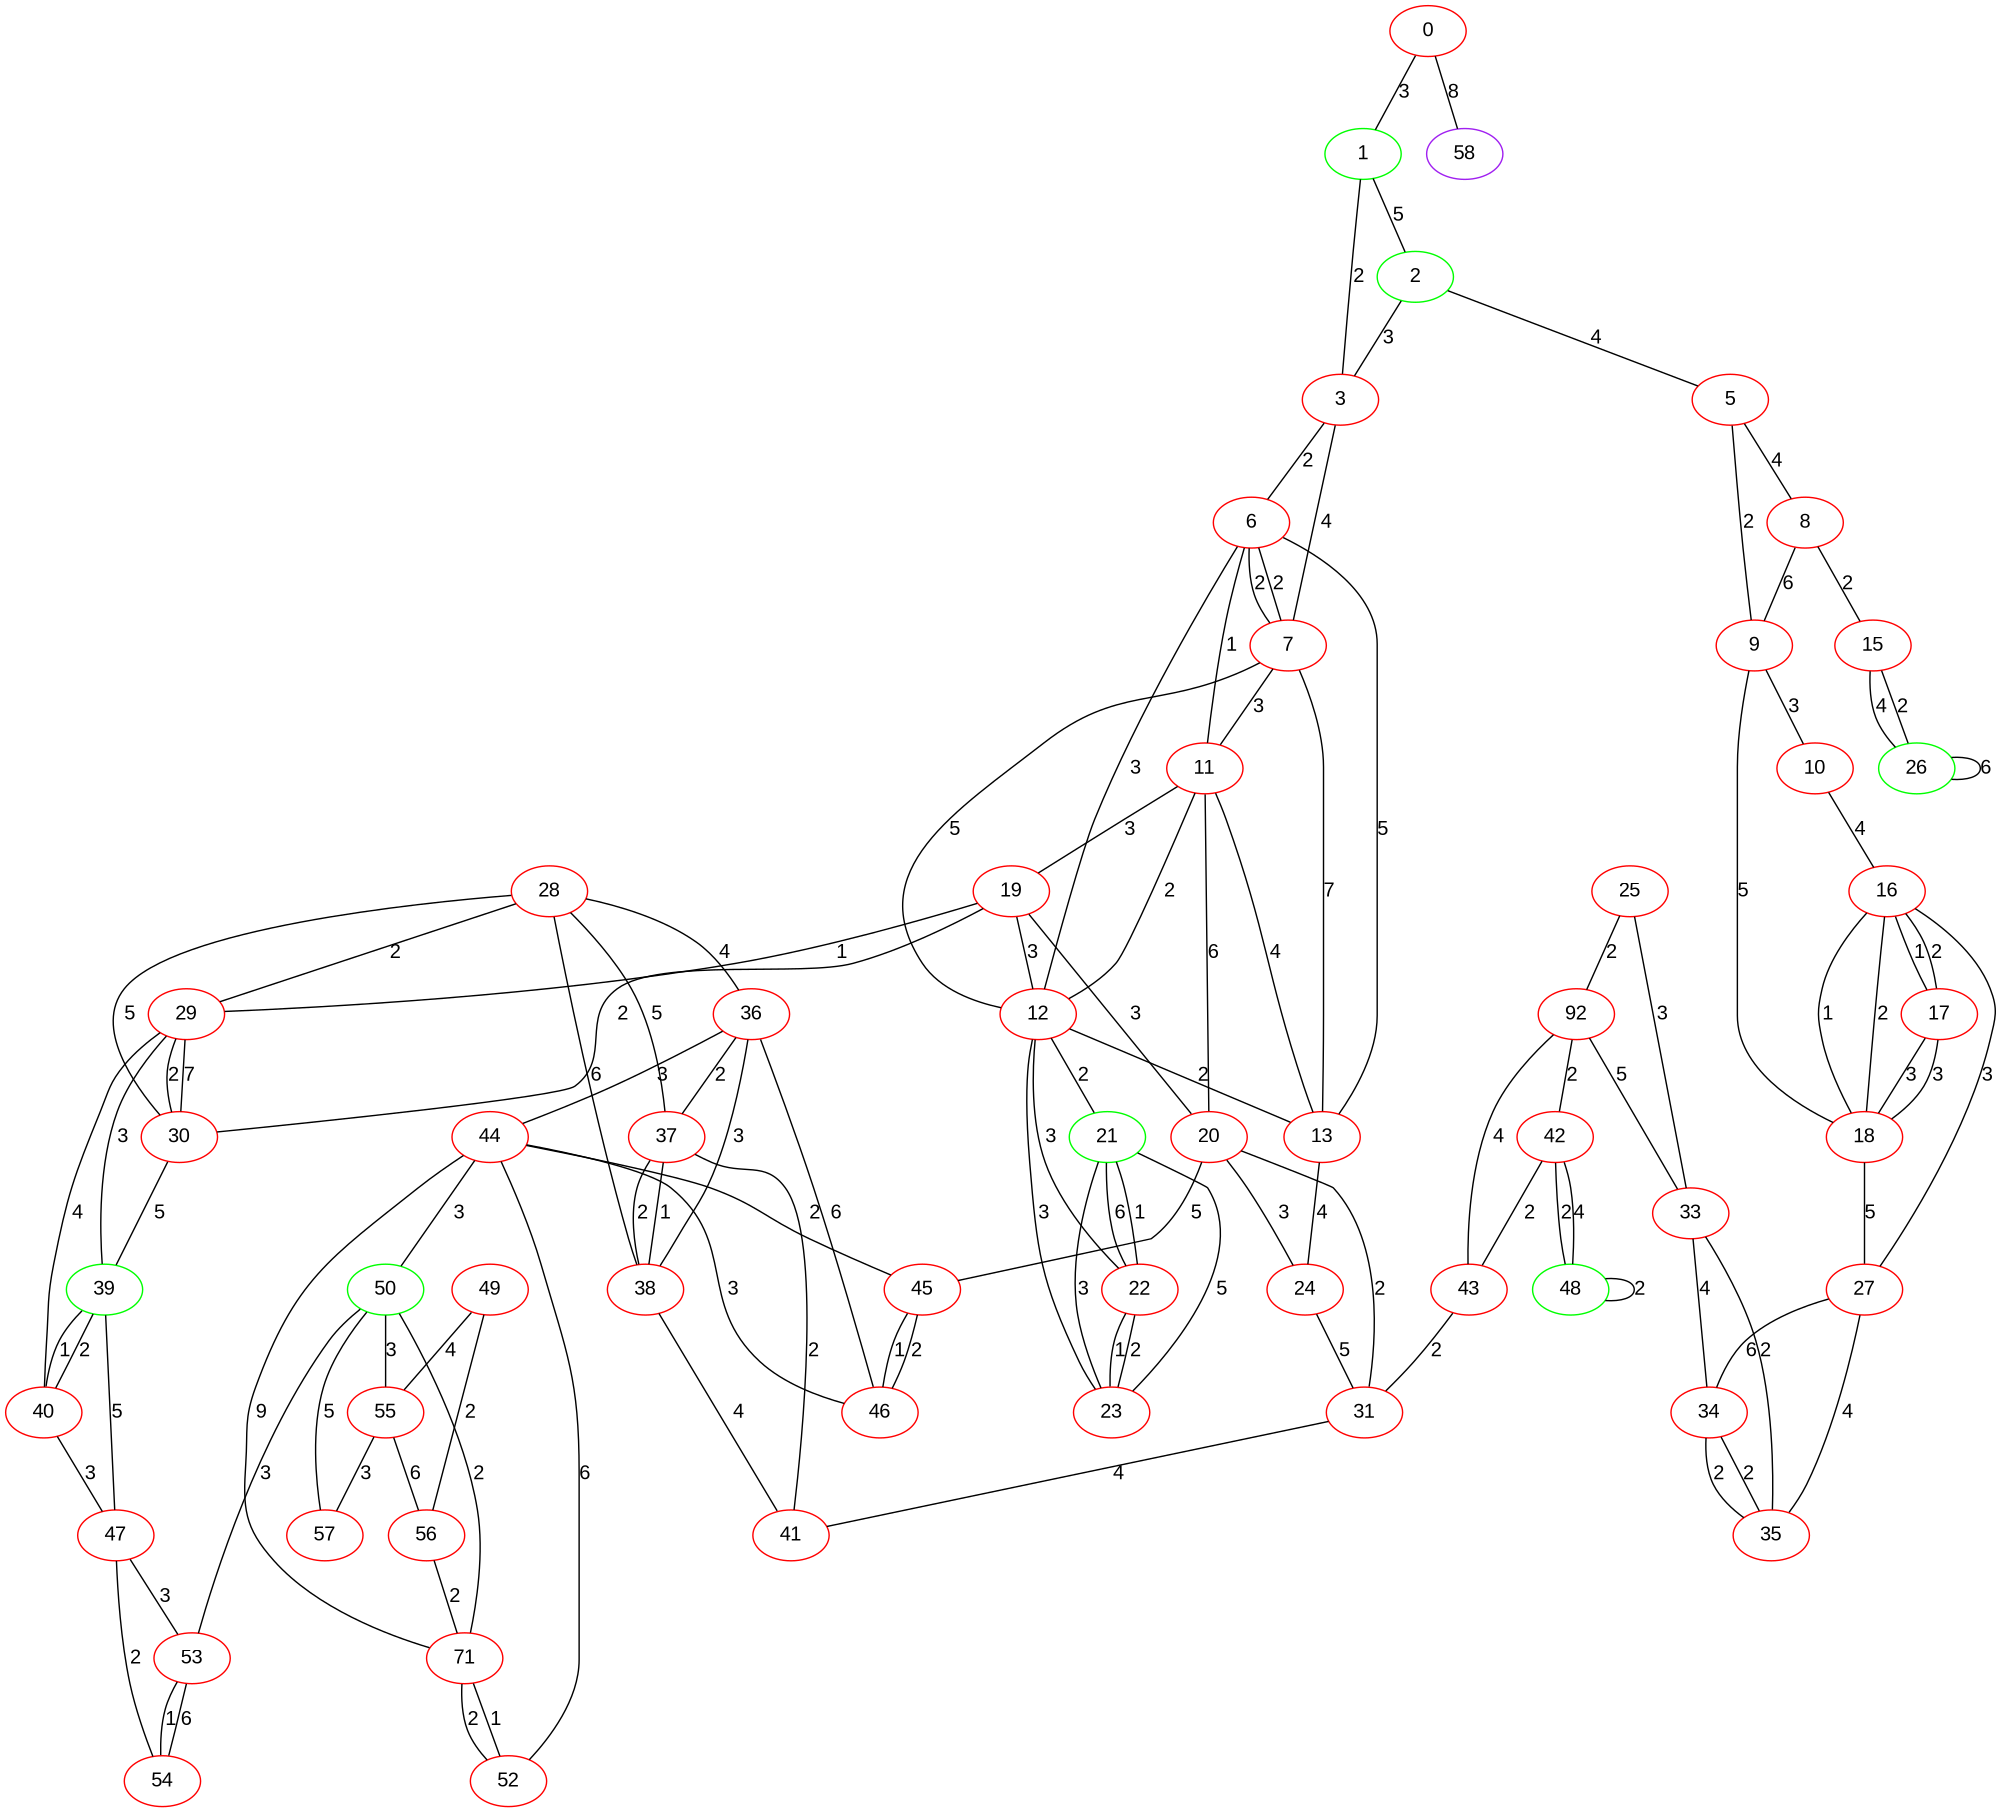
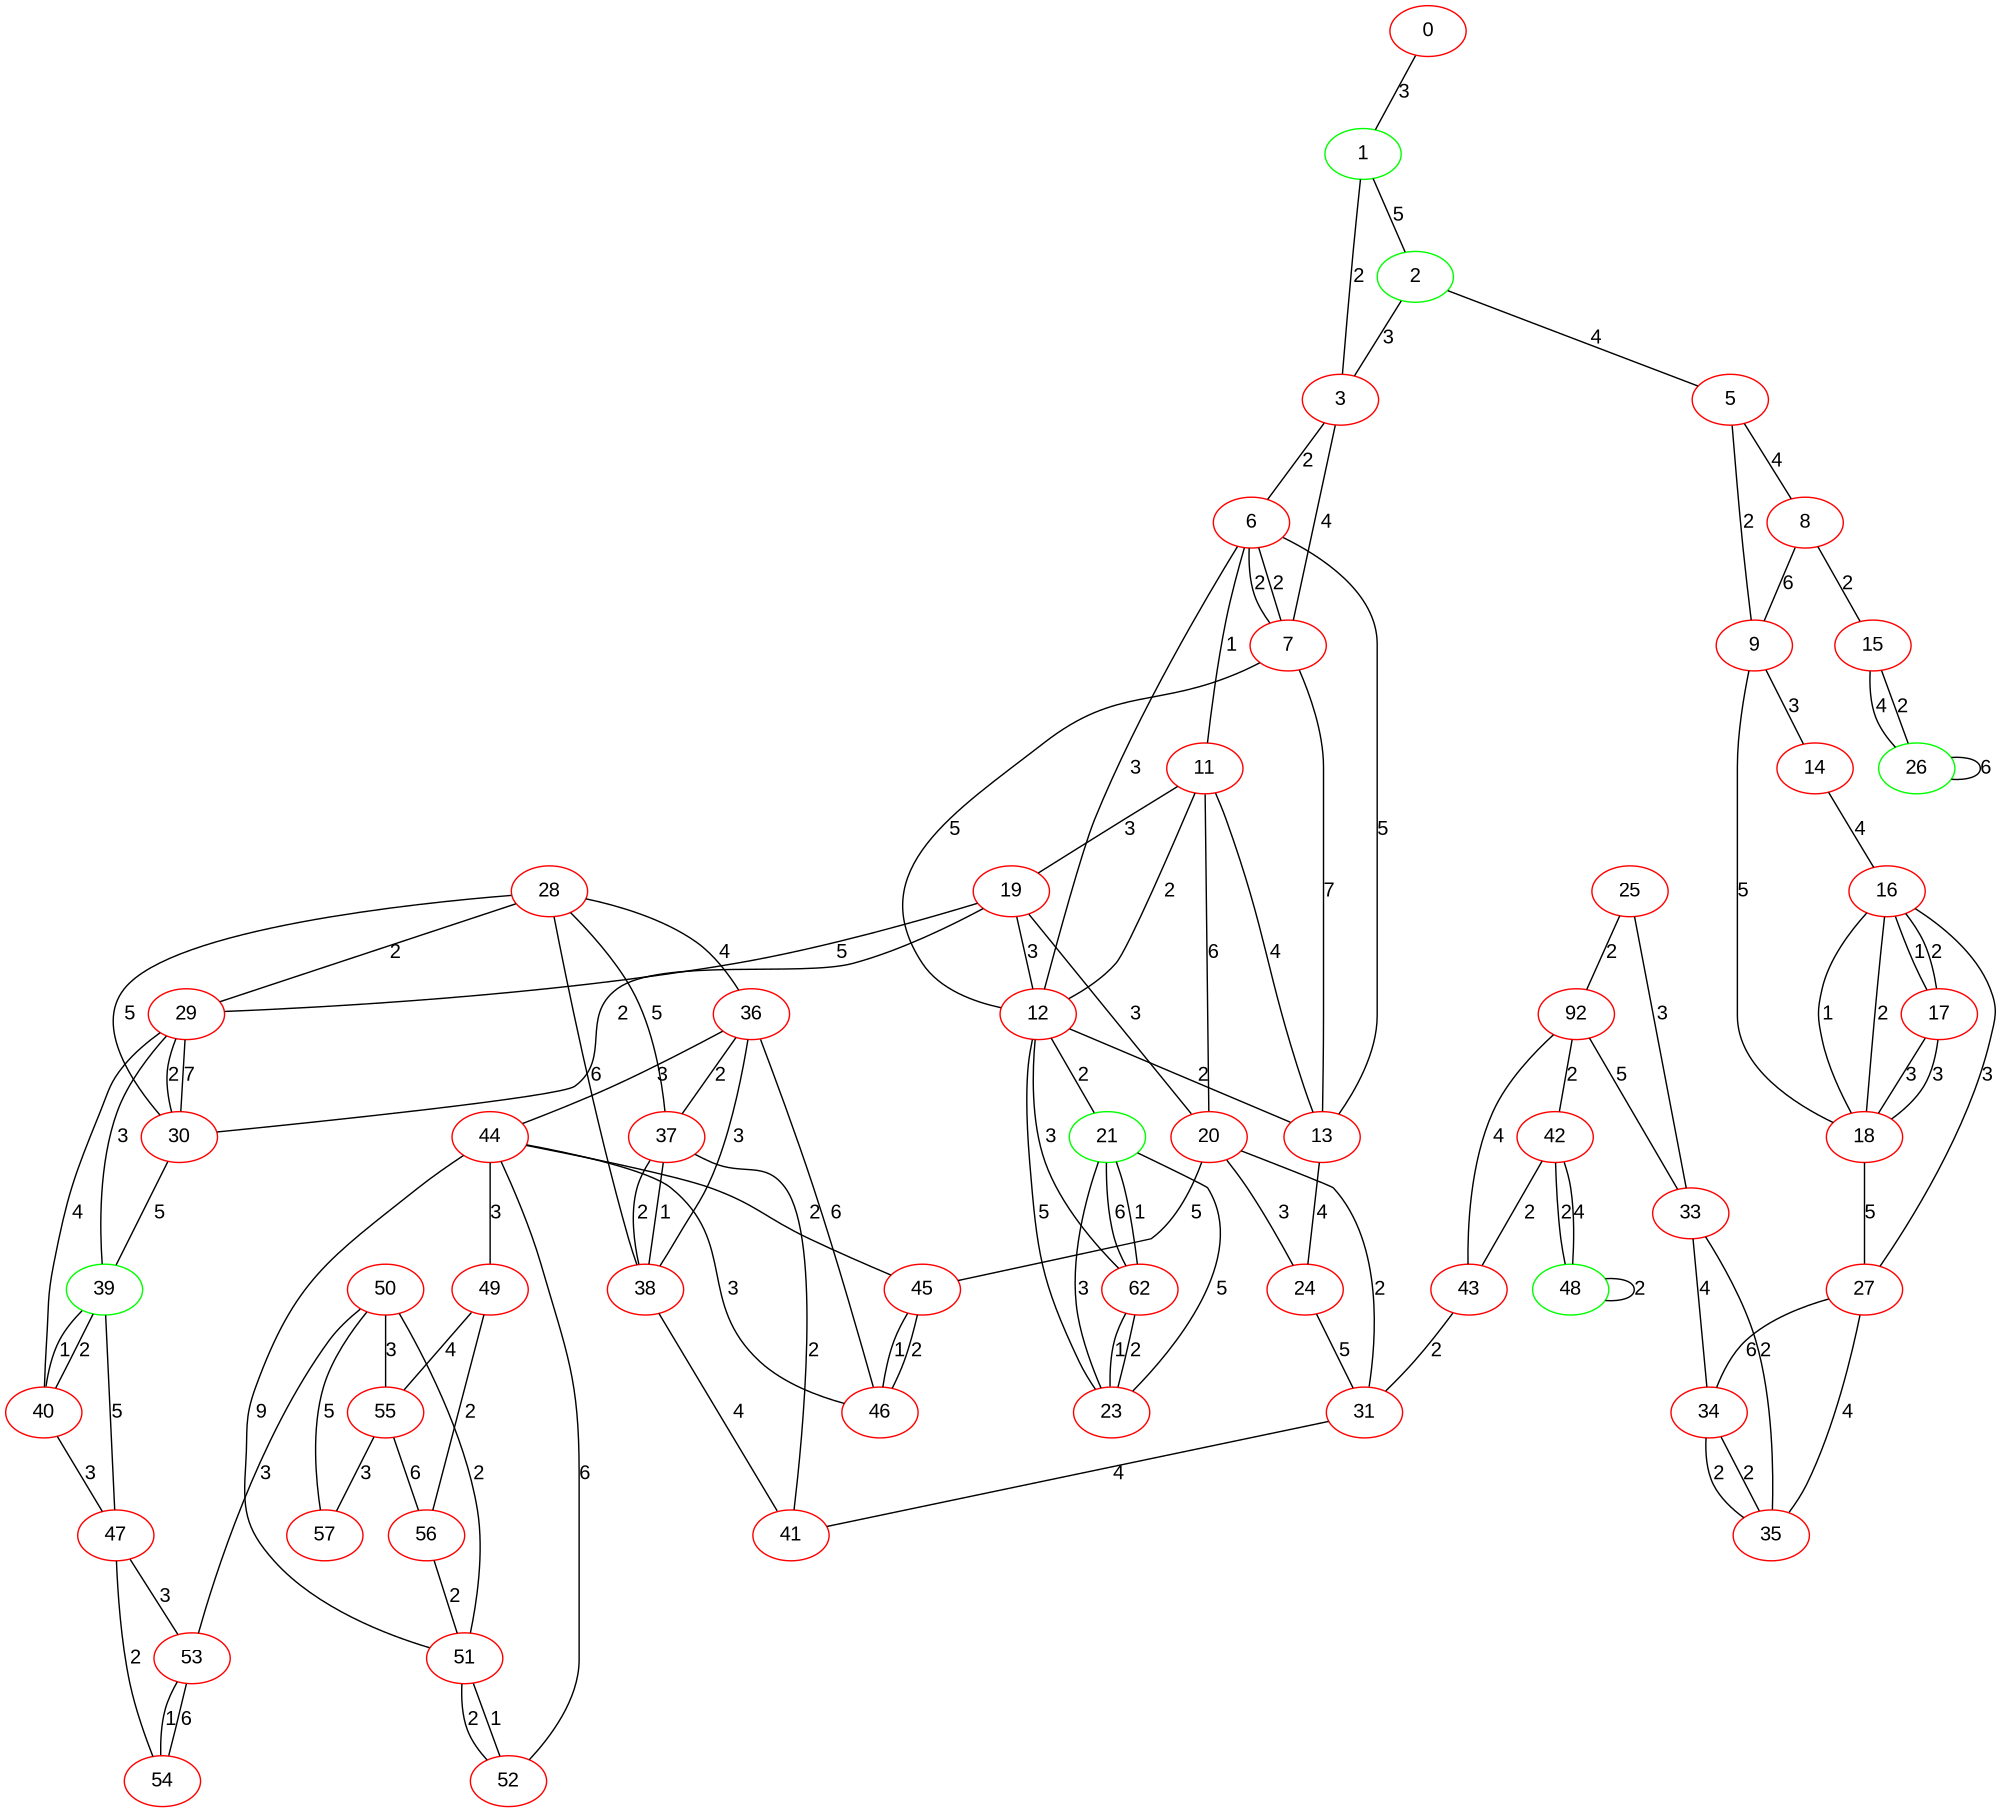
(1465, 154) -> none
(1247, 707) -> none
(1815, 768) -> (1815, 768)
(842, 953) -> (842, 953)
(438, 1213) -> (490, 1213)
(1044, 1213) -> (1044, 1213)
(386, 1290) -> (386, 1290)
(1140, 1290) -> (1140, 1290)
(465, 1658) -> (465, 1658)
